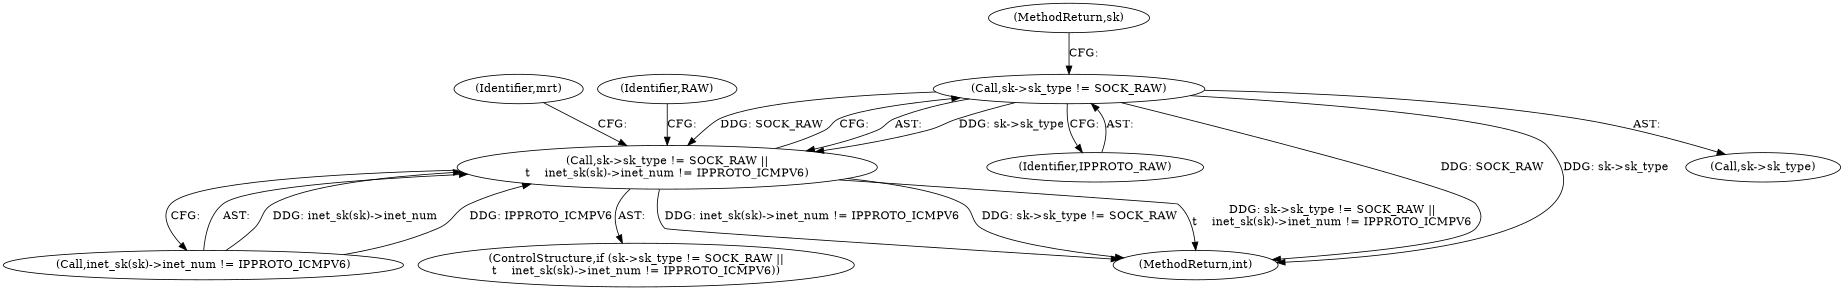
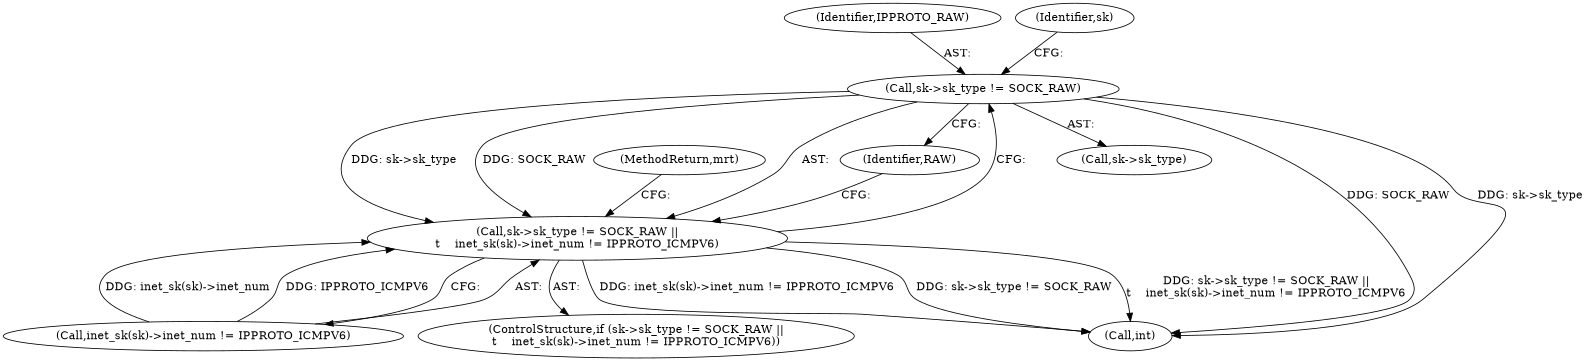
(1069, 18) -> (1075, 18)
(519, 89) -> (679, 160)
(1069, 126) -> (949, 122)
(1196, 265) -> (1130, 336)
